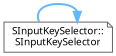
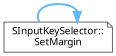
(58, 37) -> (58, 37)
